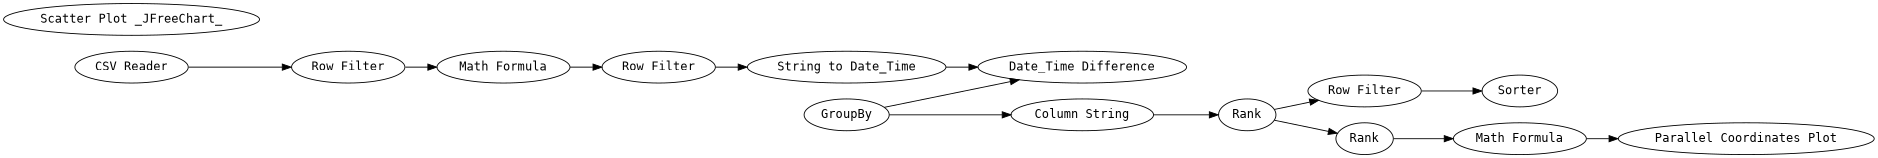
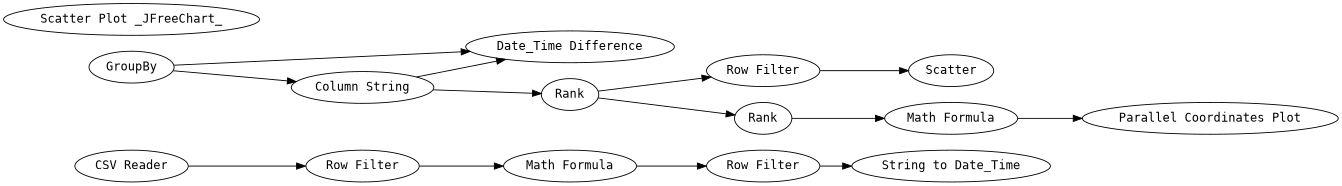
(957, 67) -> (456, 69)
(1520, 91) -> (951, 71)
